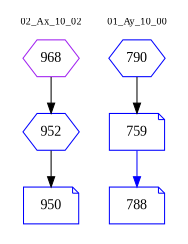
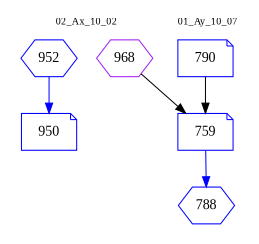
(137, 22) -> (208, 22)
(137, 58) -> (205, 58)
(51, 90) -> (155, 86)
(51, 164) -> (49, 90)
(137, 205) -> (206, 205)
